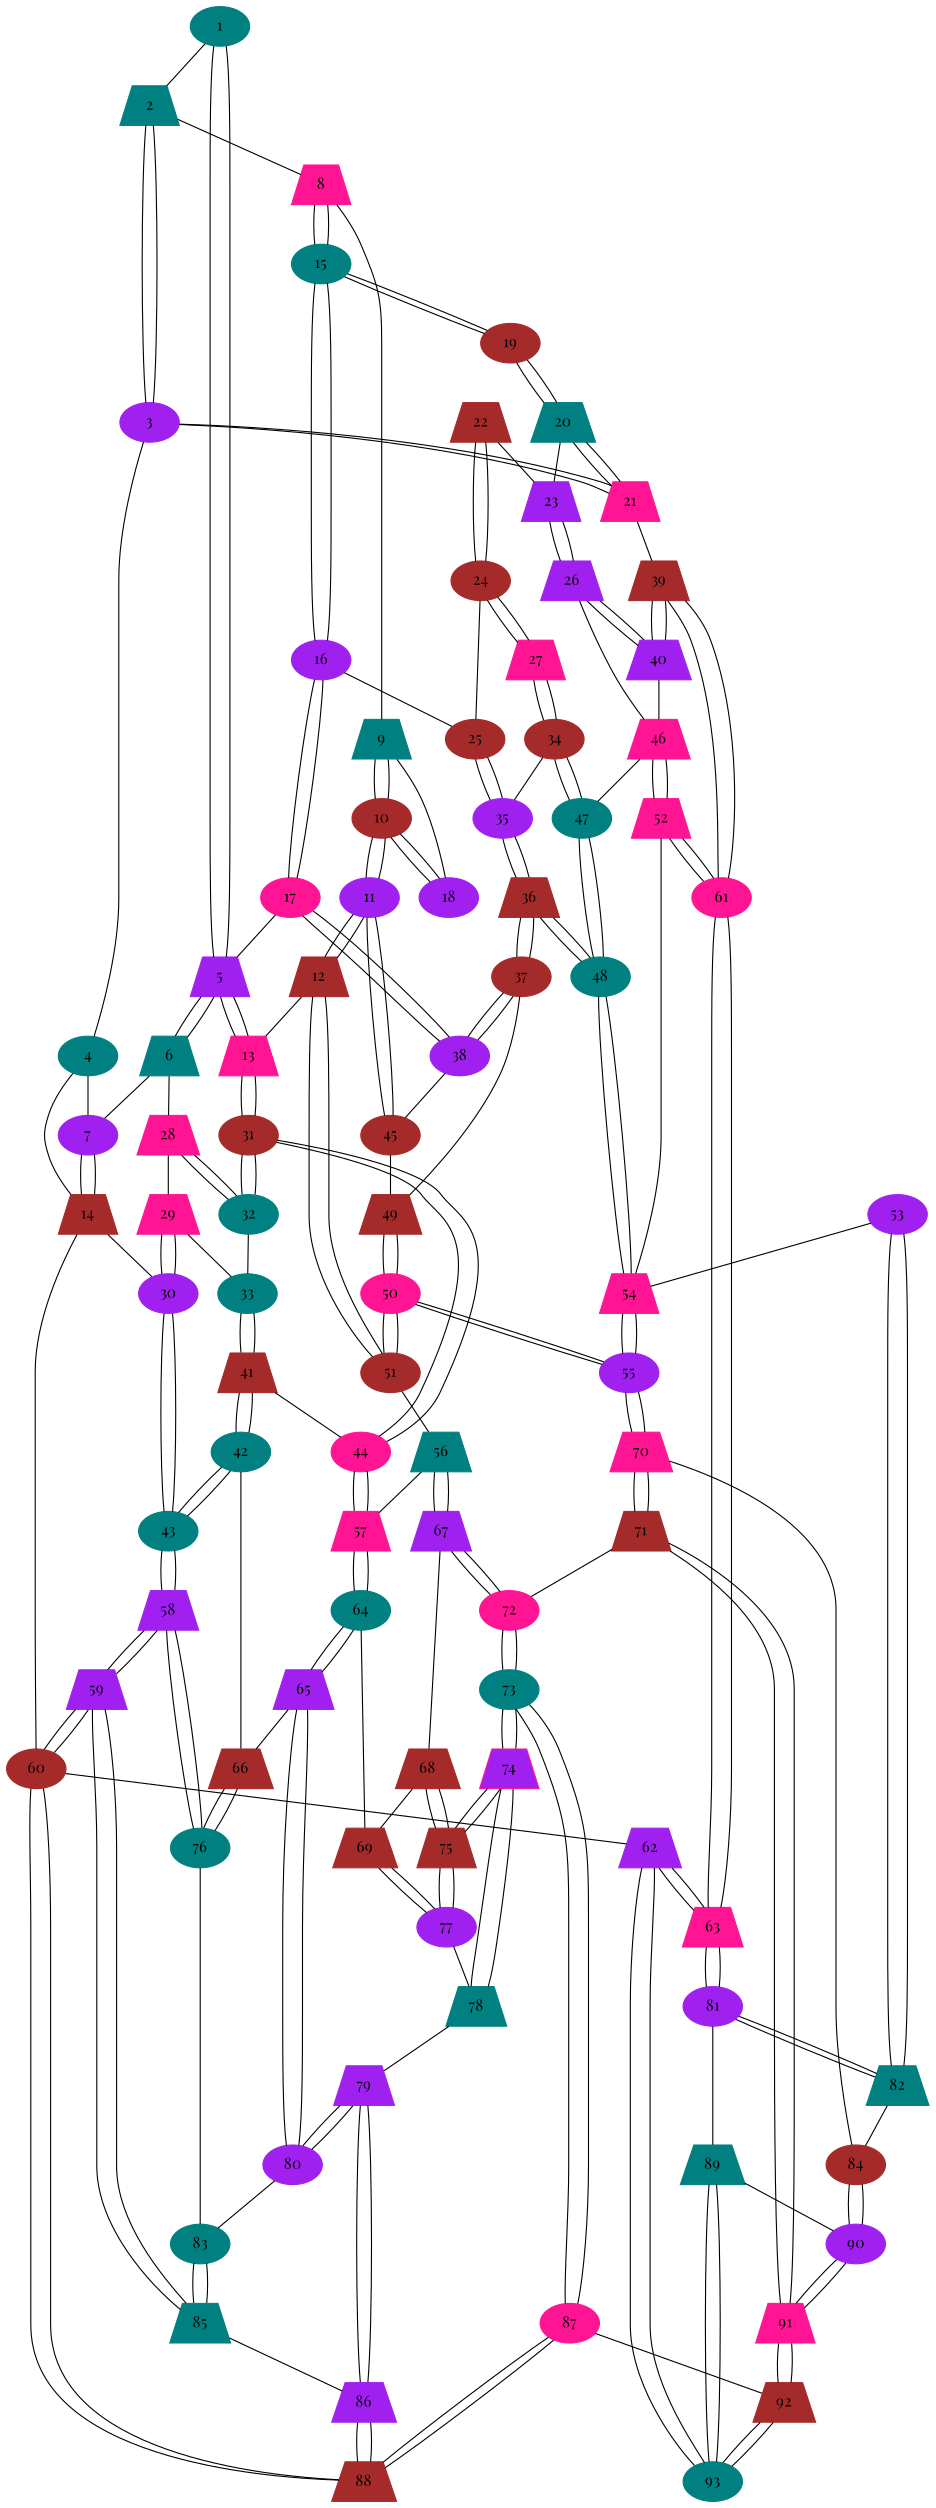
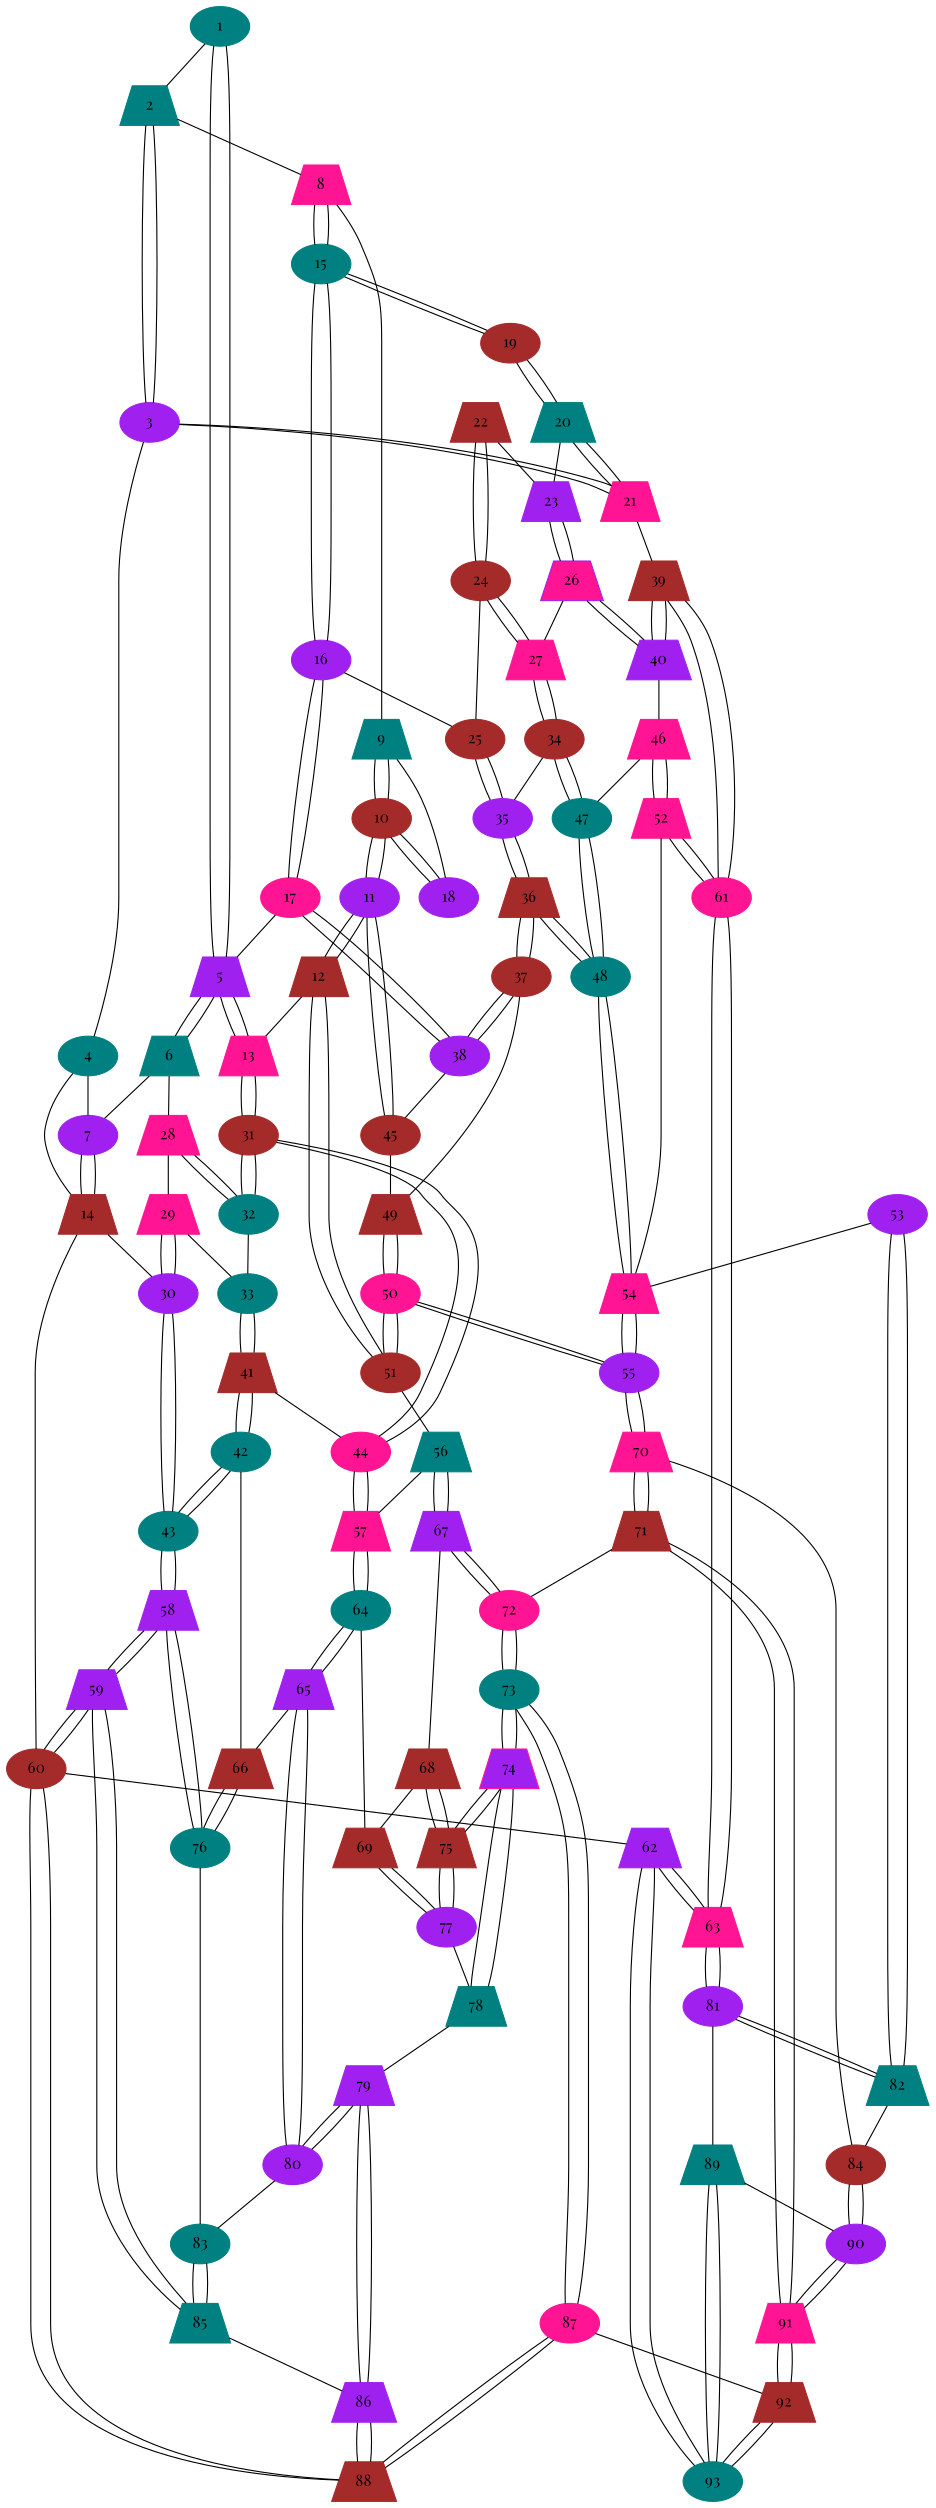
(572, 581) -> (572, 581)
(608, 662) -> (554, 621)
